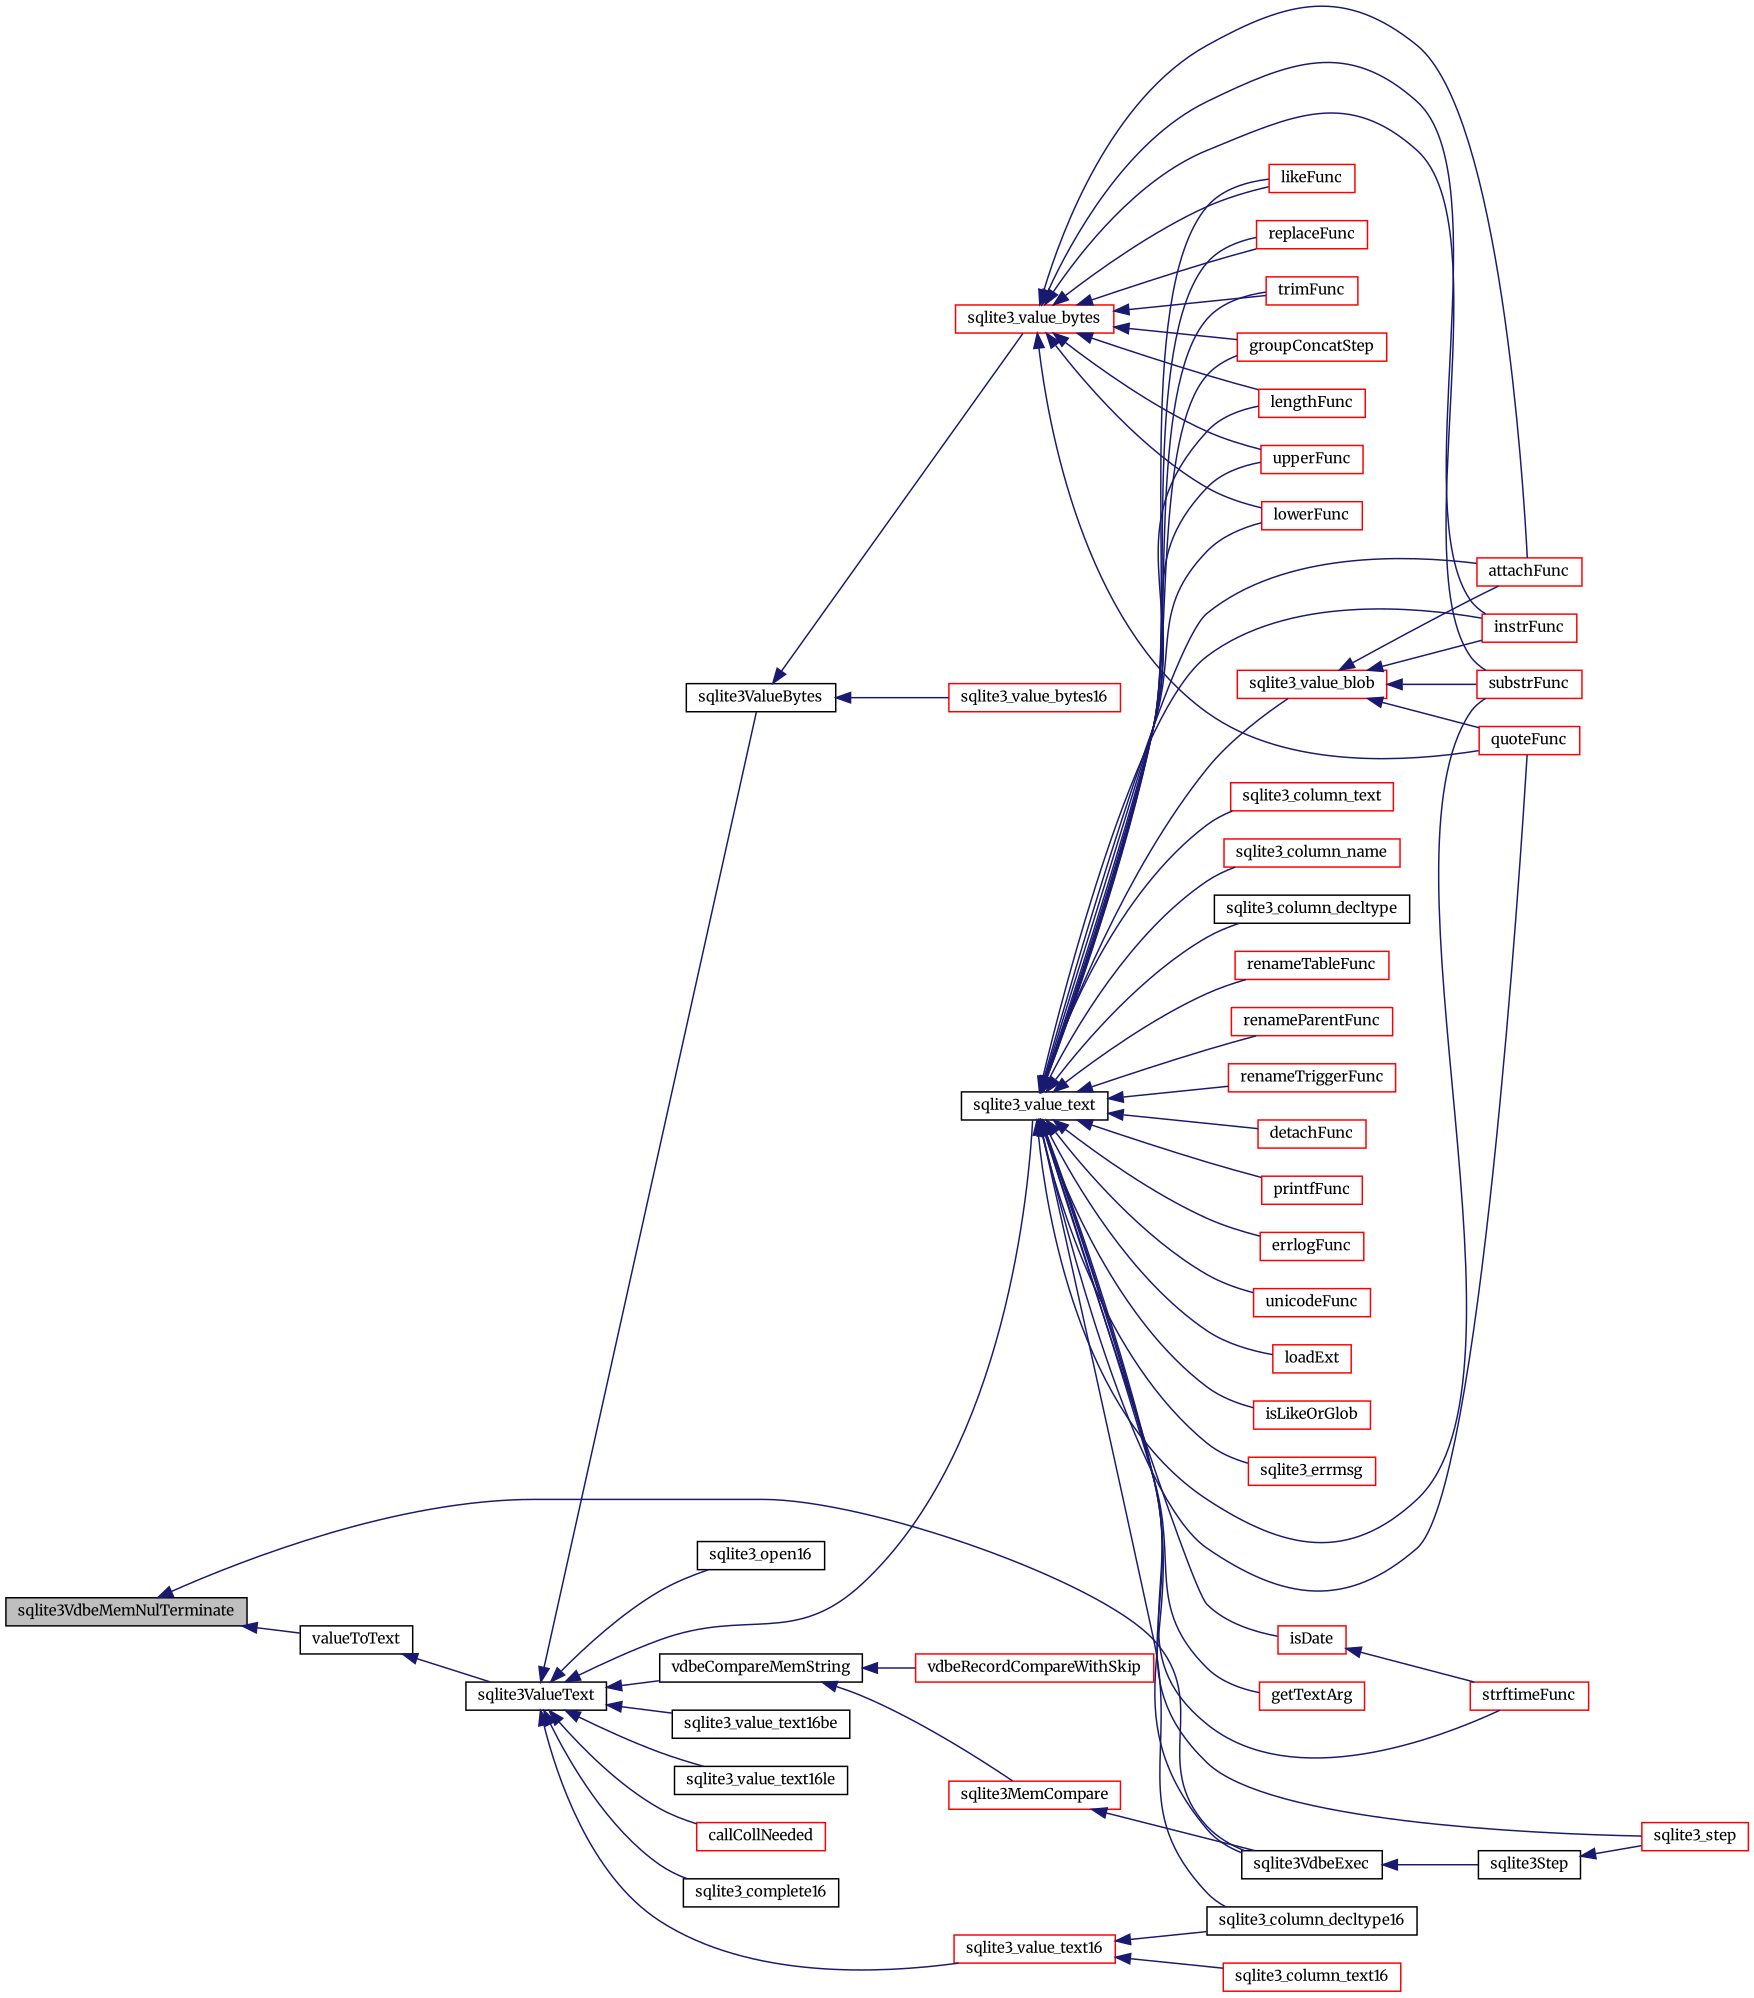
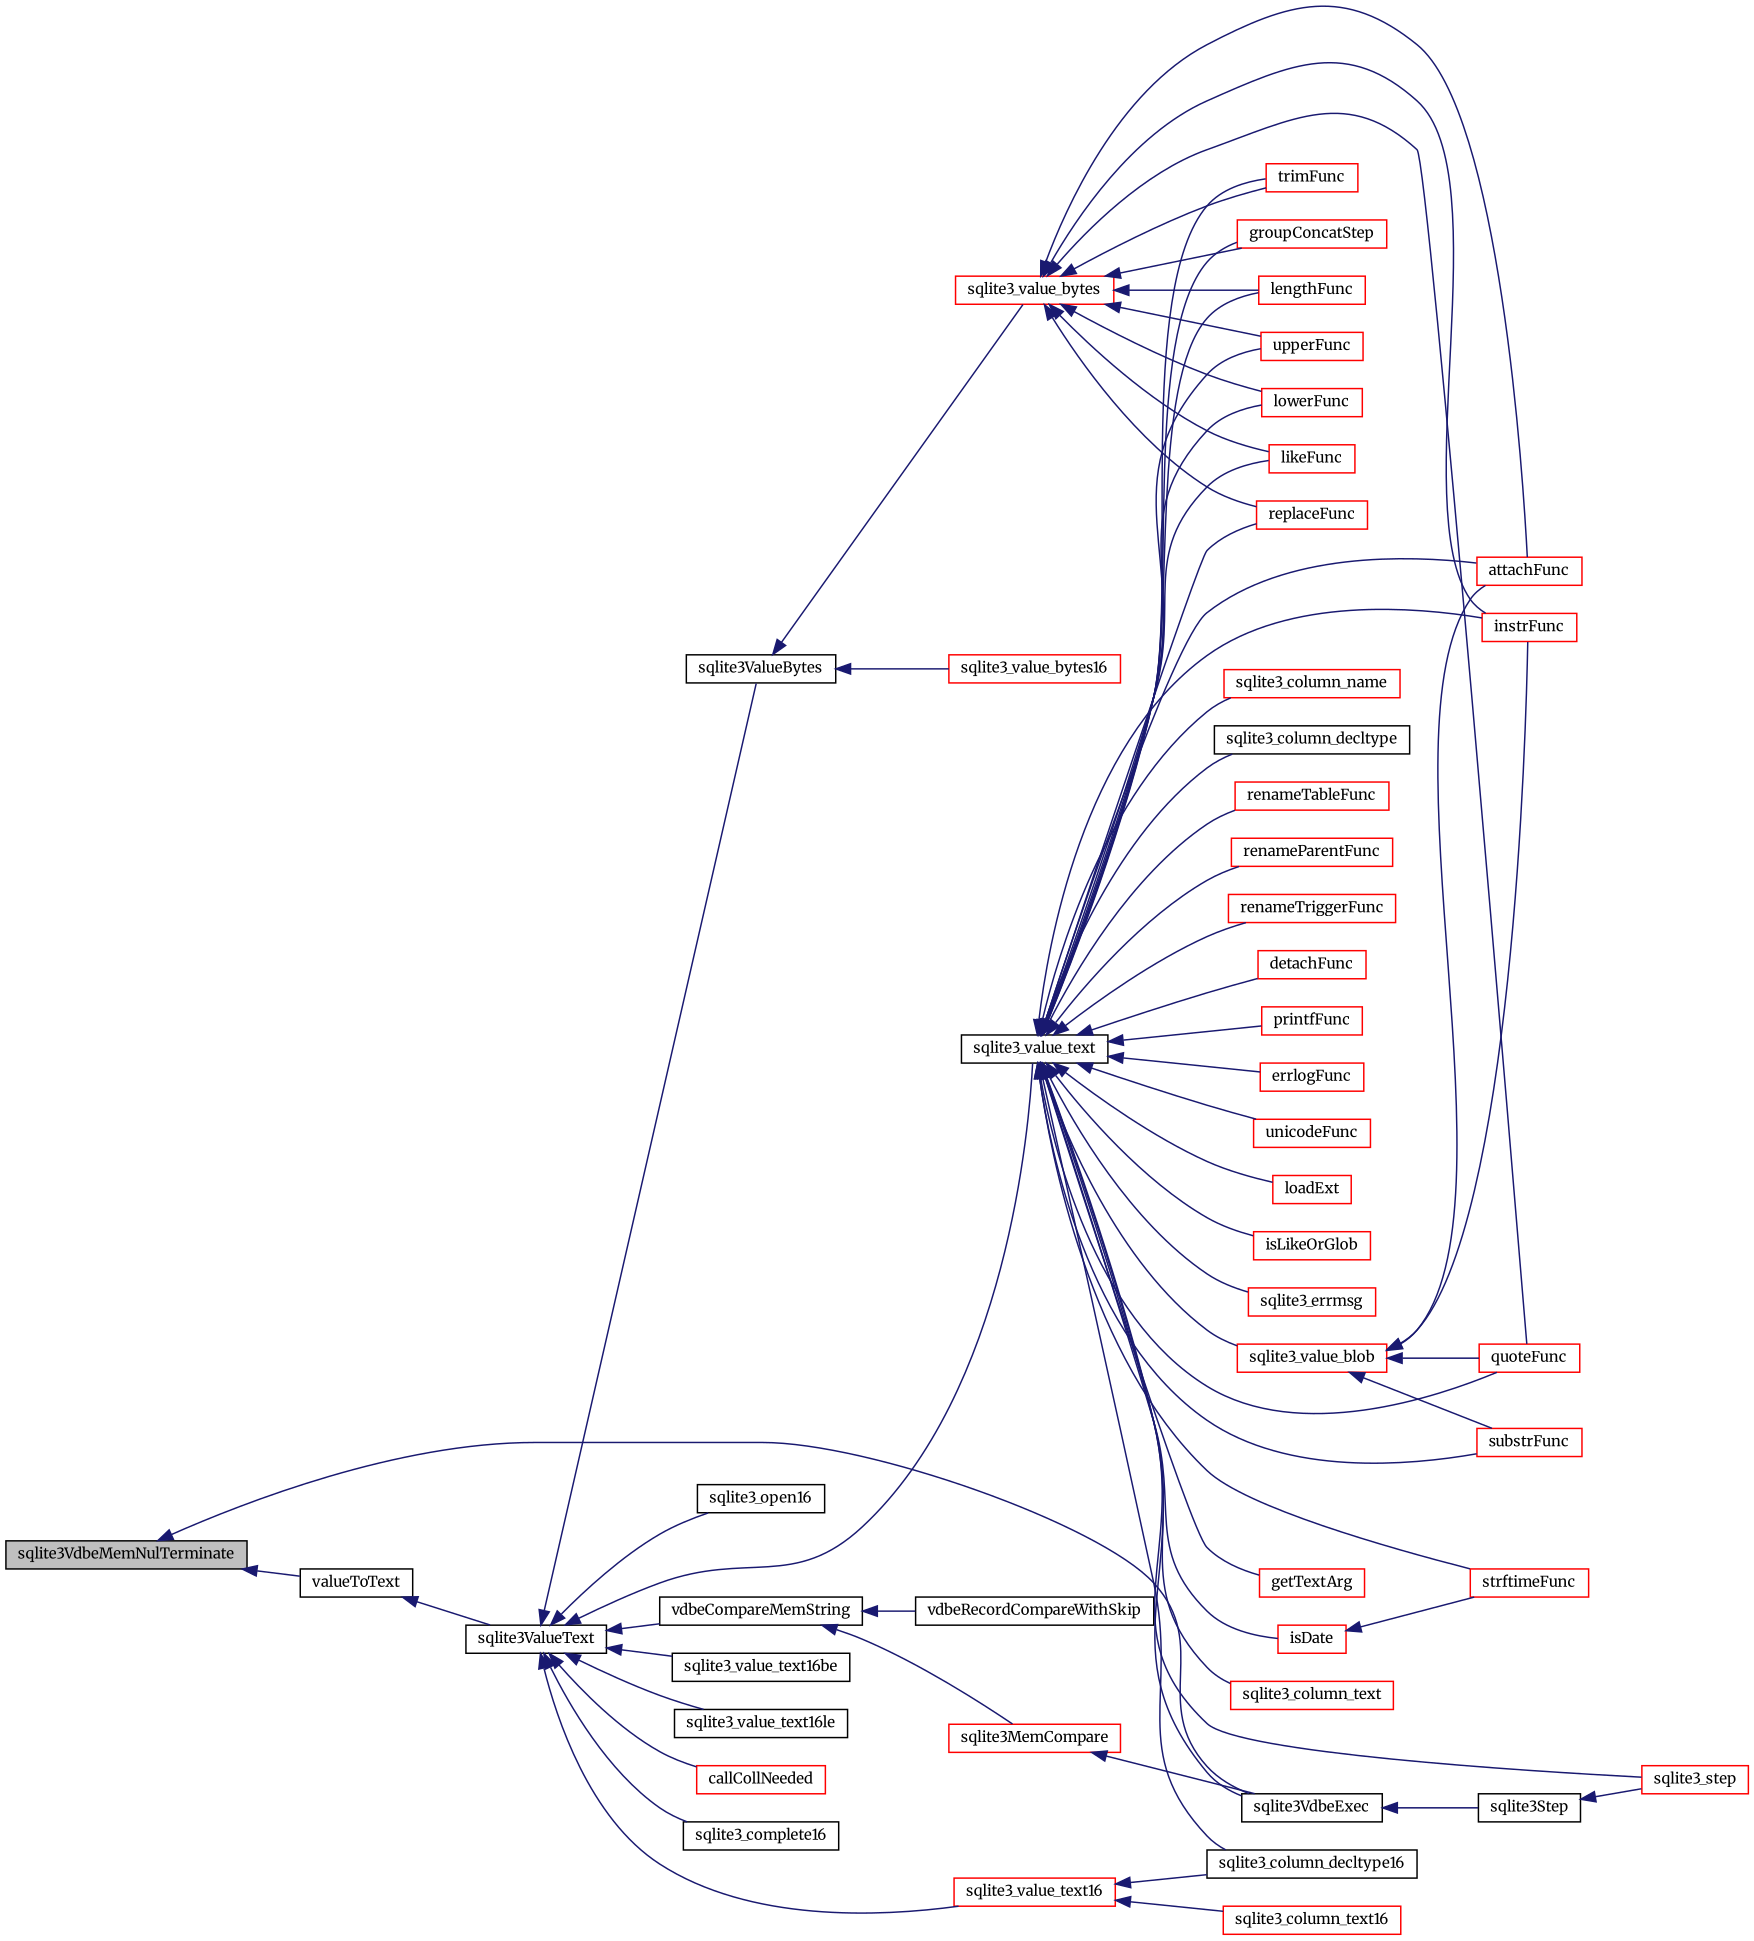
(1430, 173) -> none
(1035, 1668) -> (1035, 1611)
